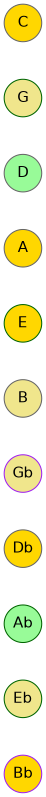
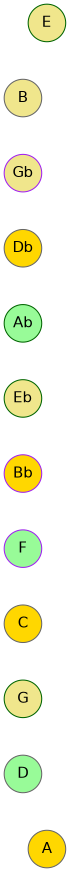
(23, 323) -> (47, 23)
none -> (23, 549)
